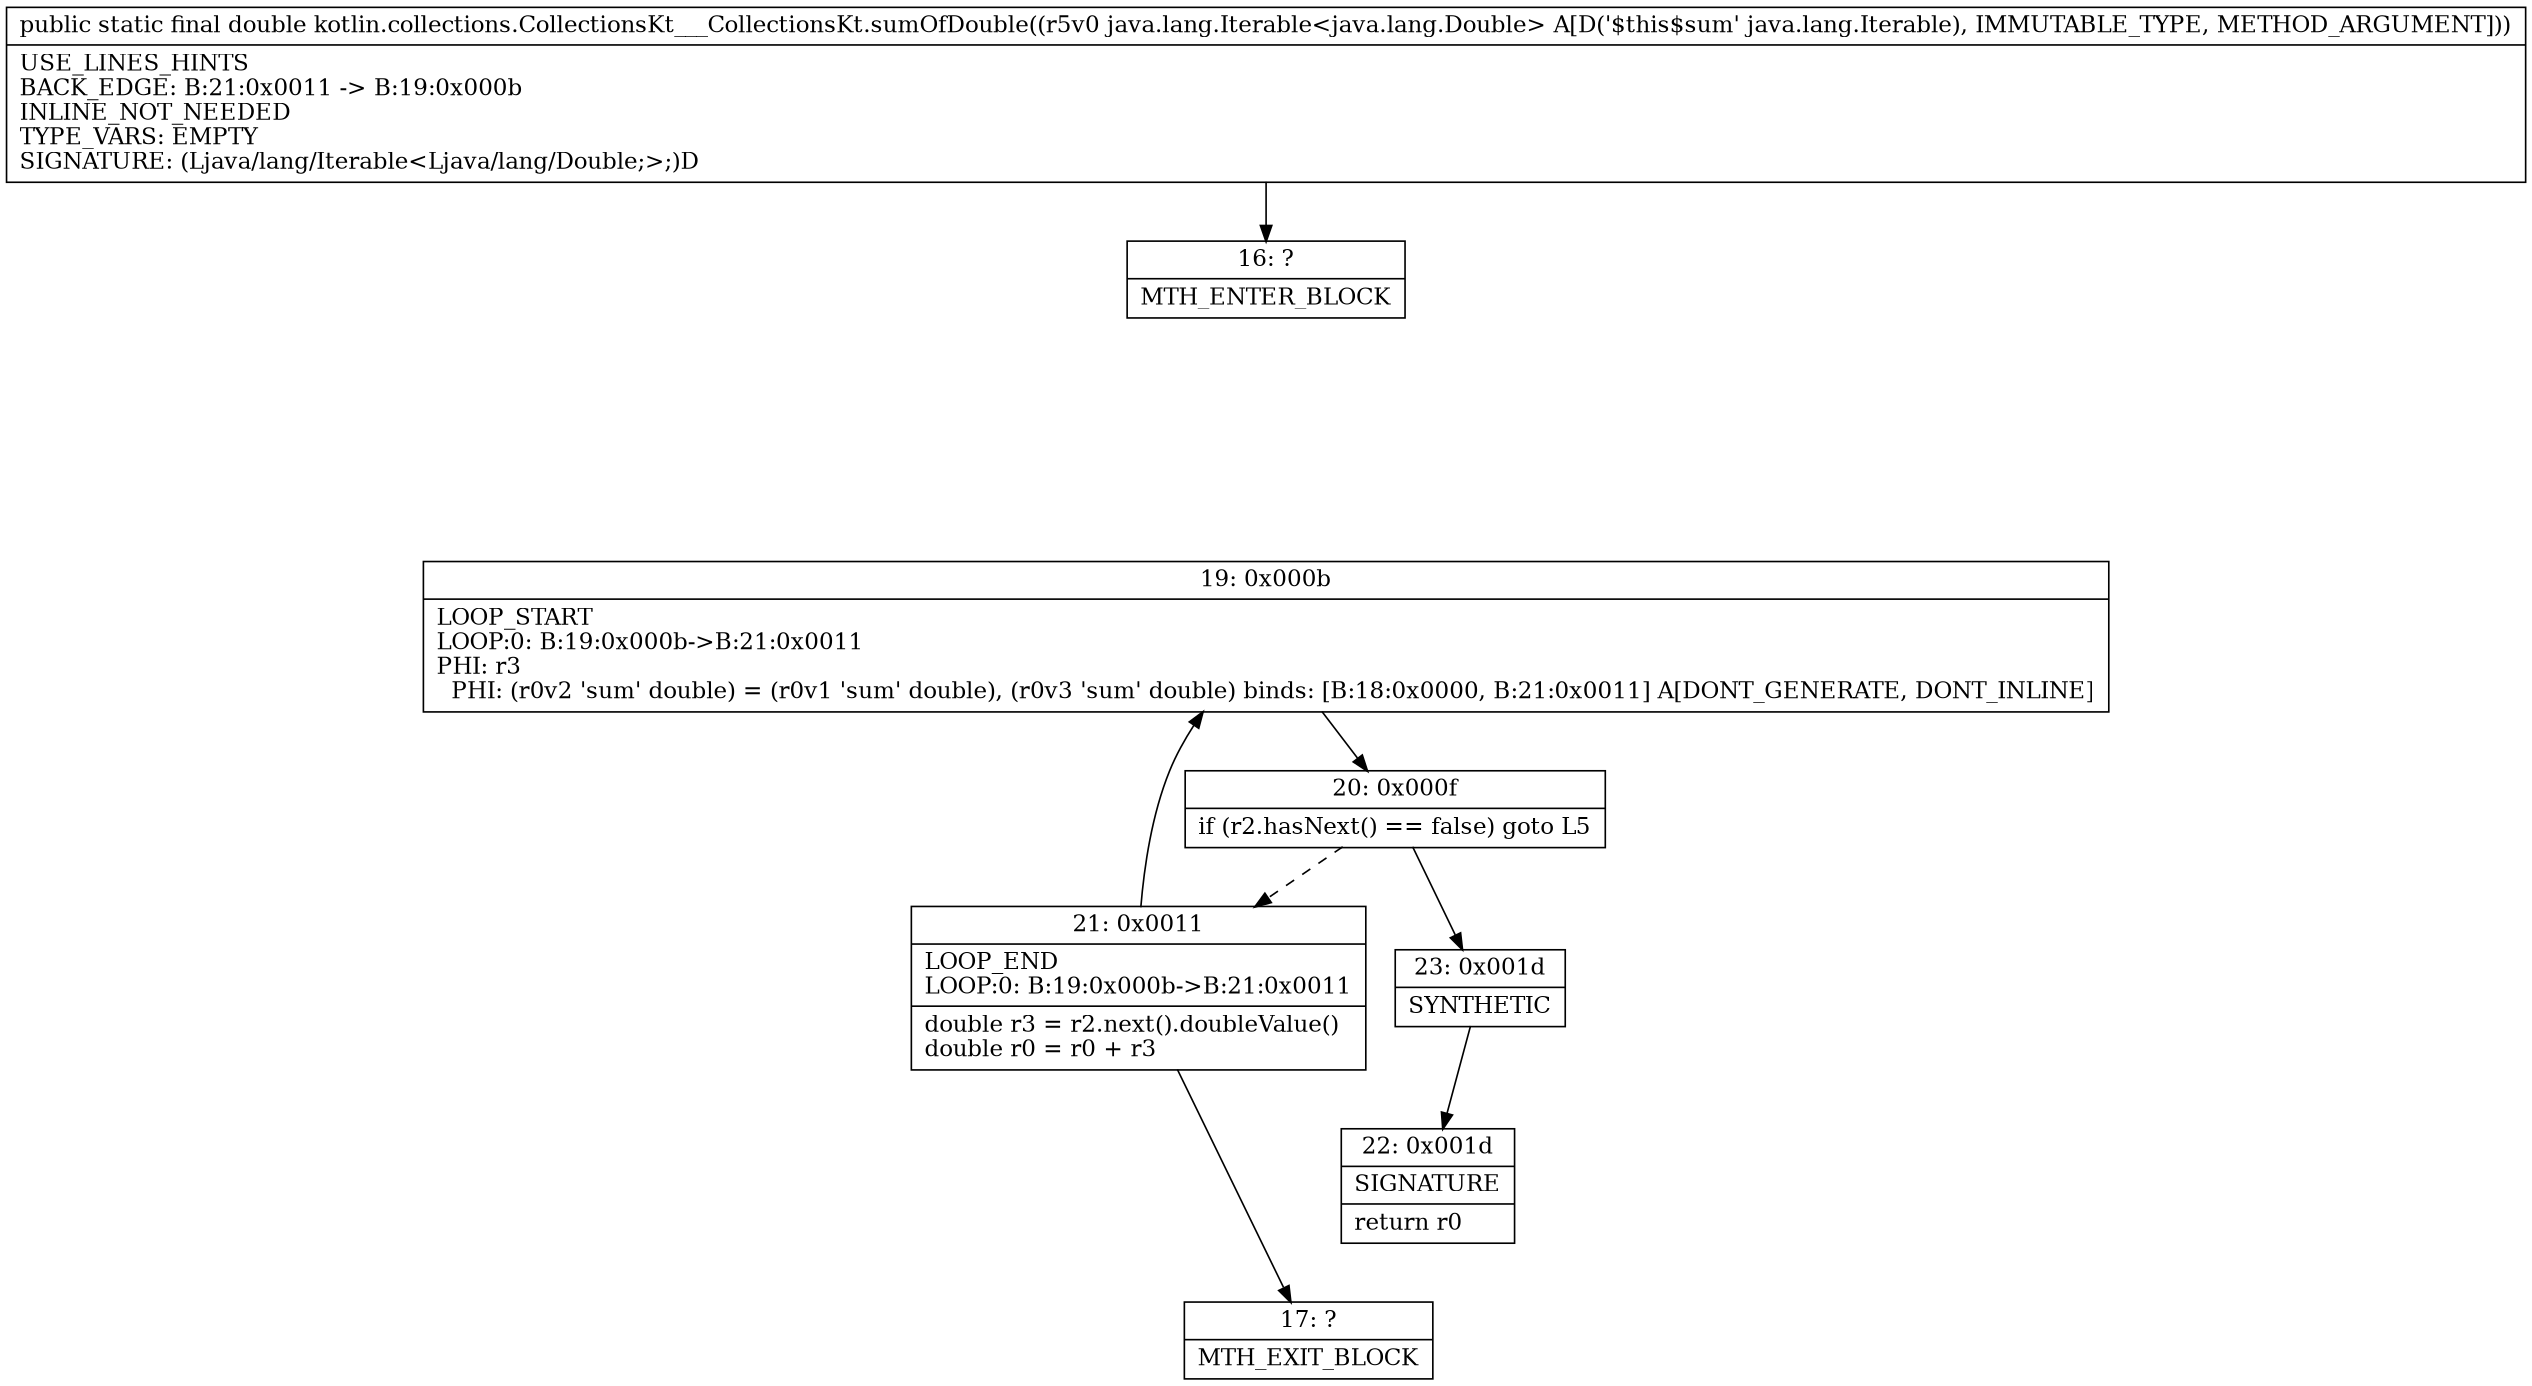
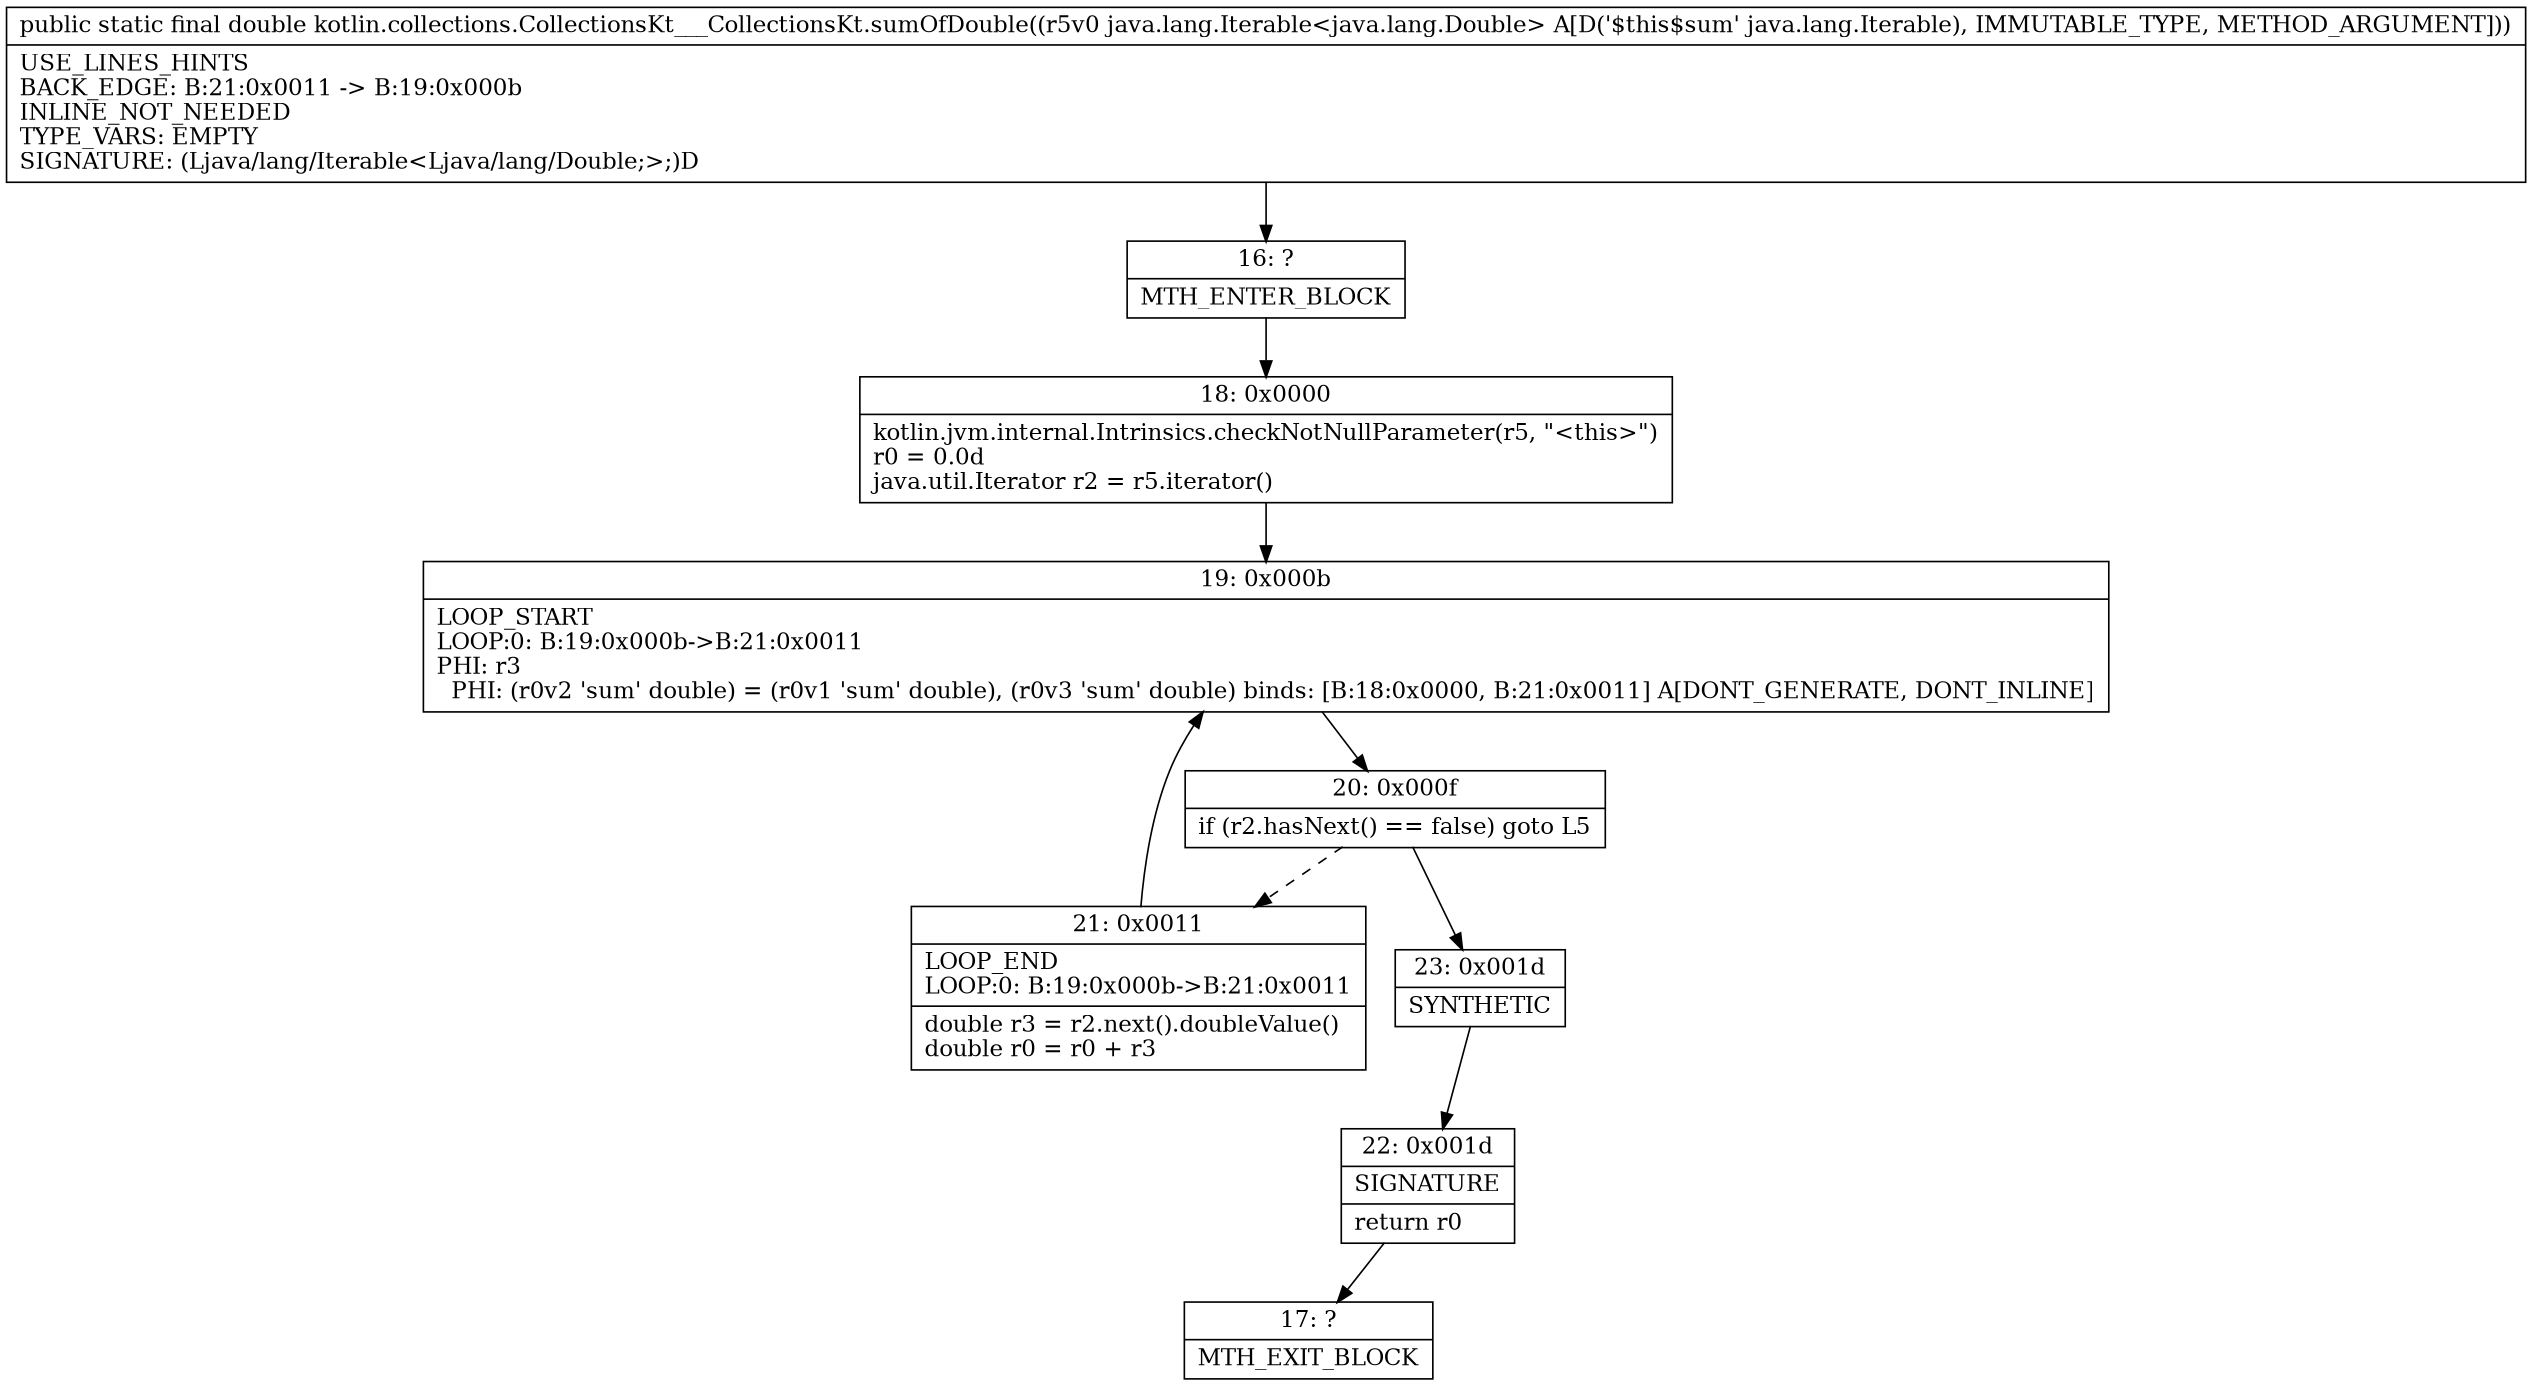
none -> (1266, 440)
(1230, 1178) -> (1366, 1266)
